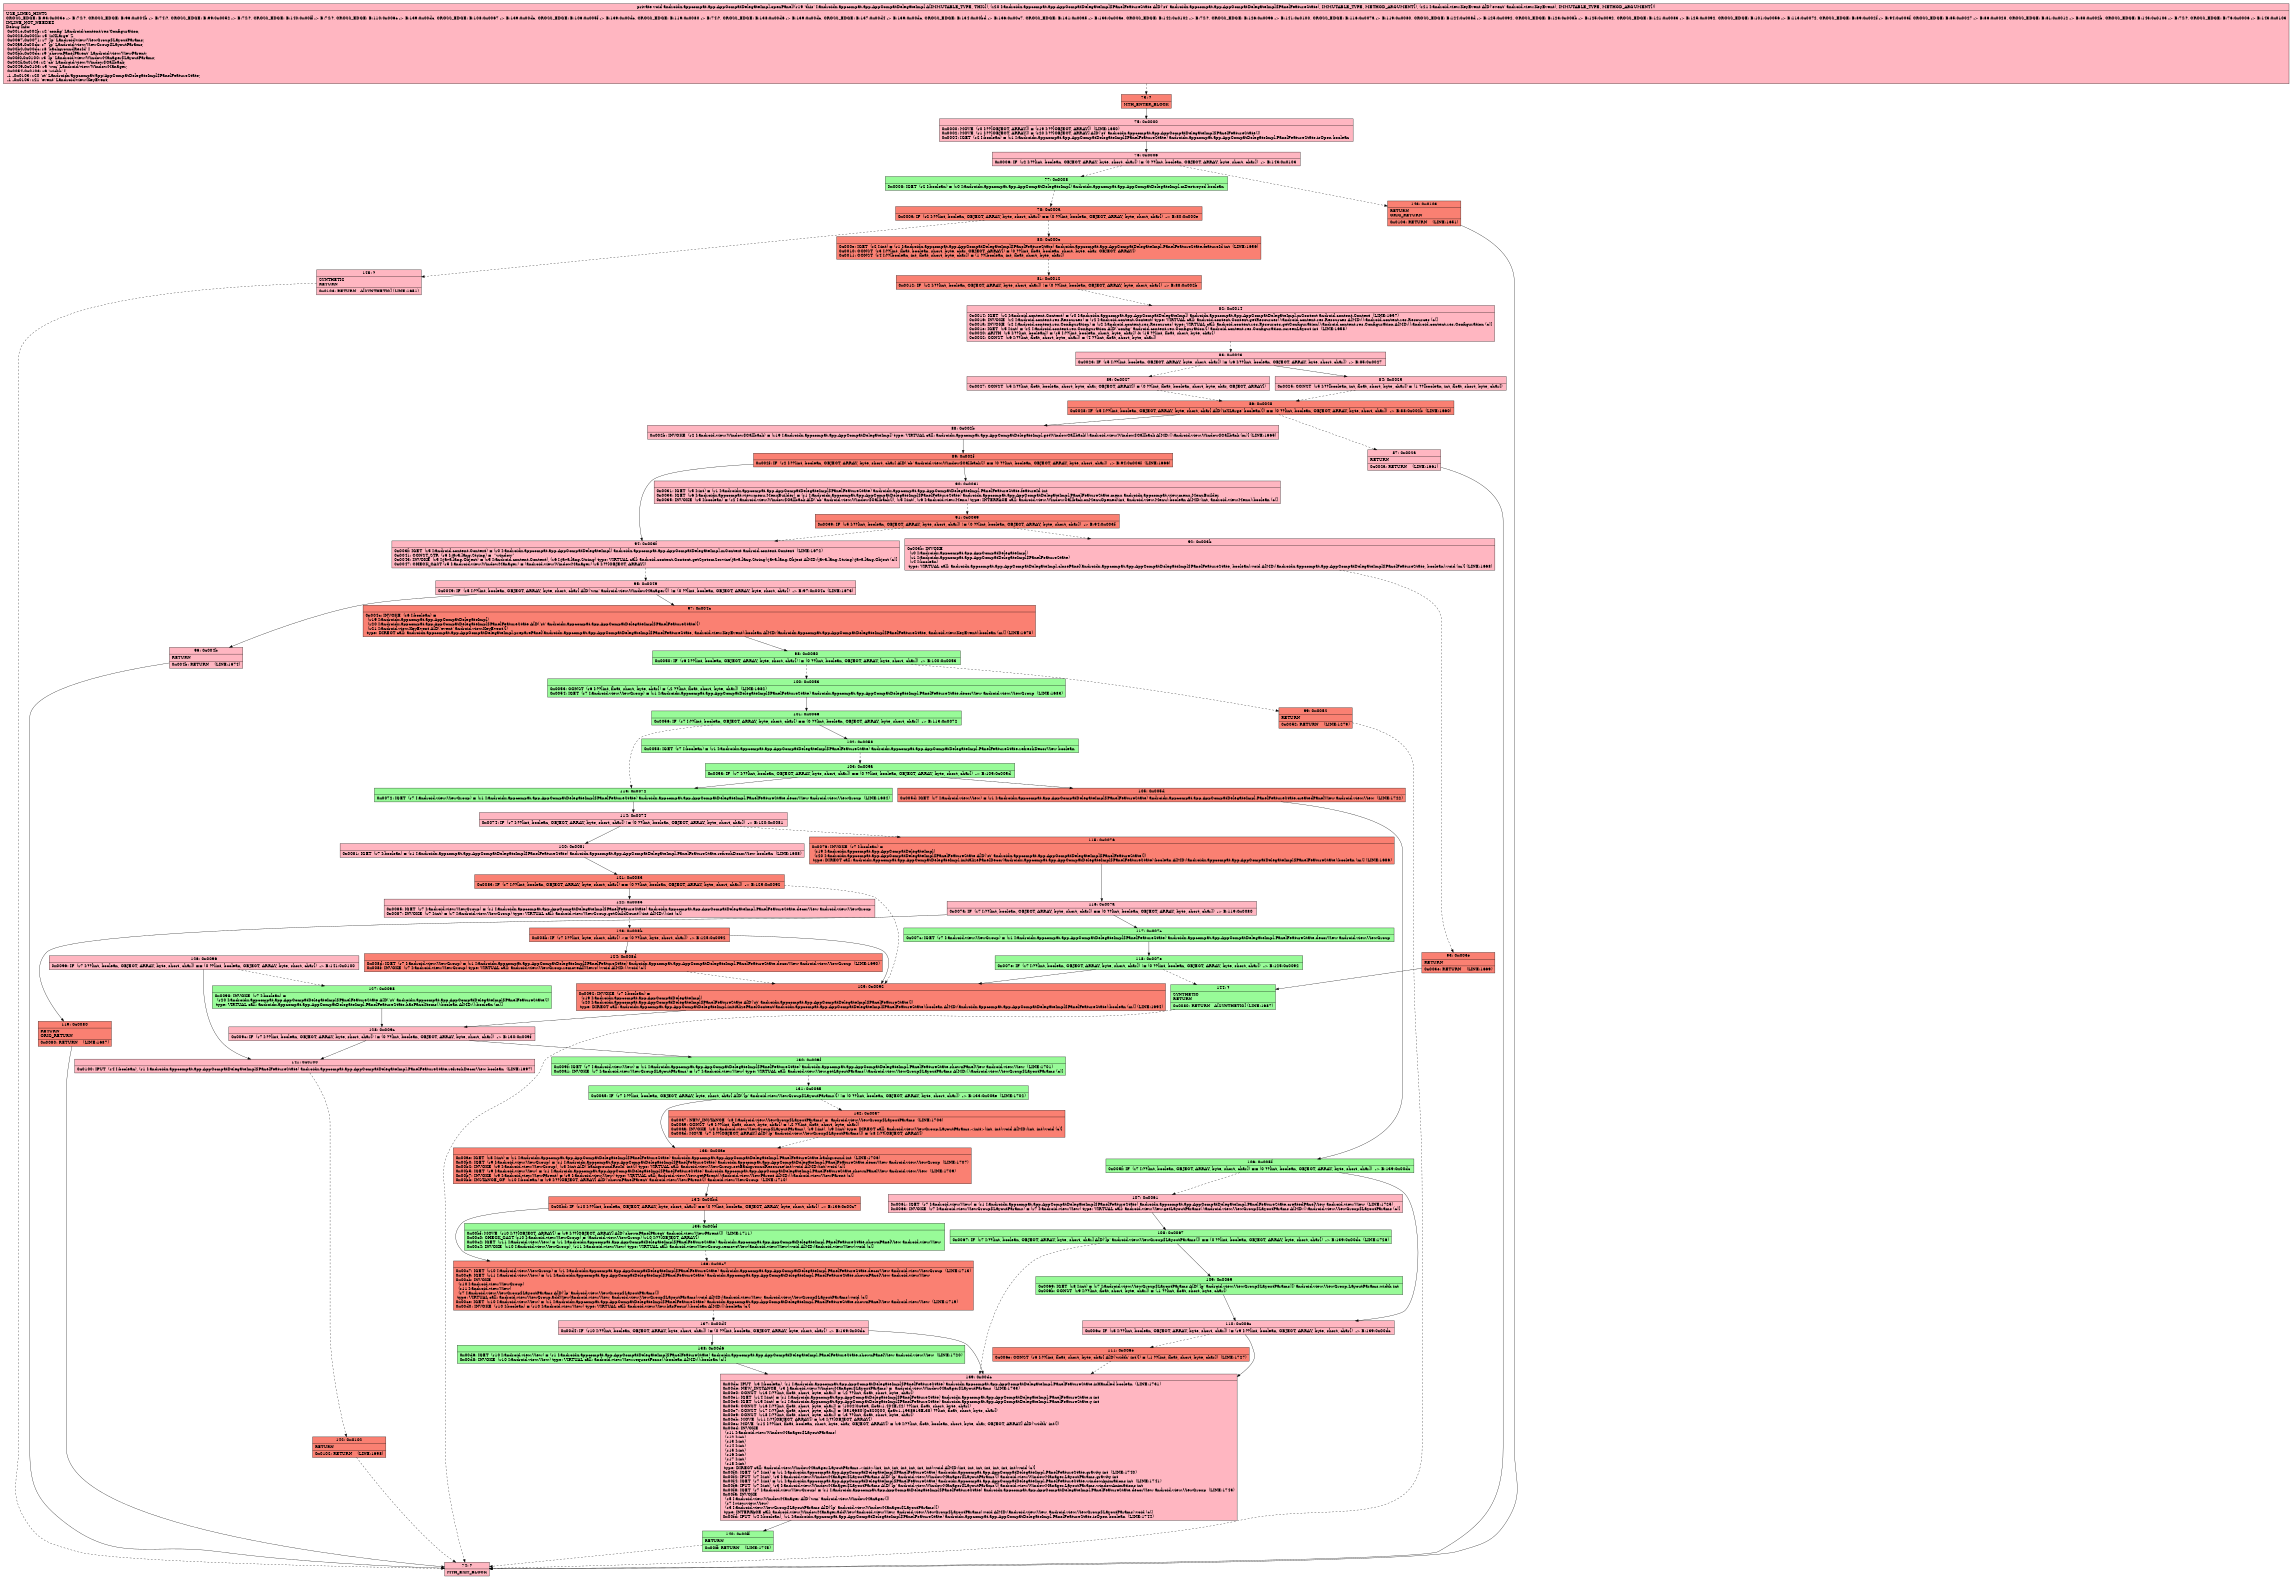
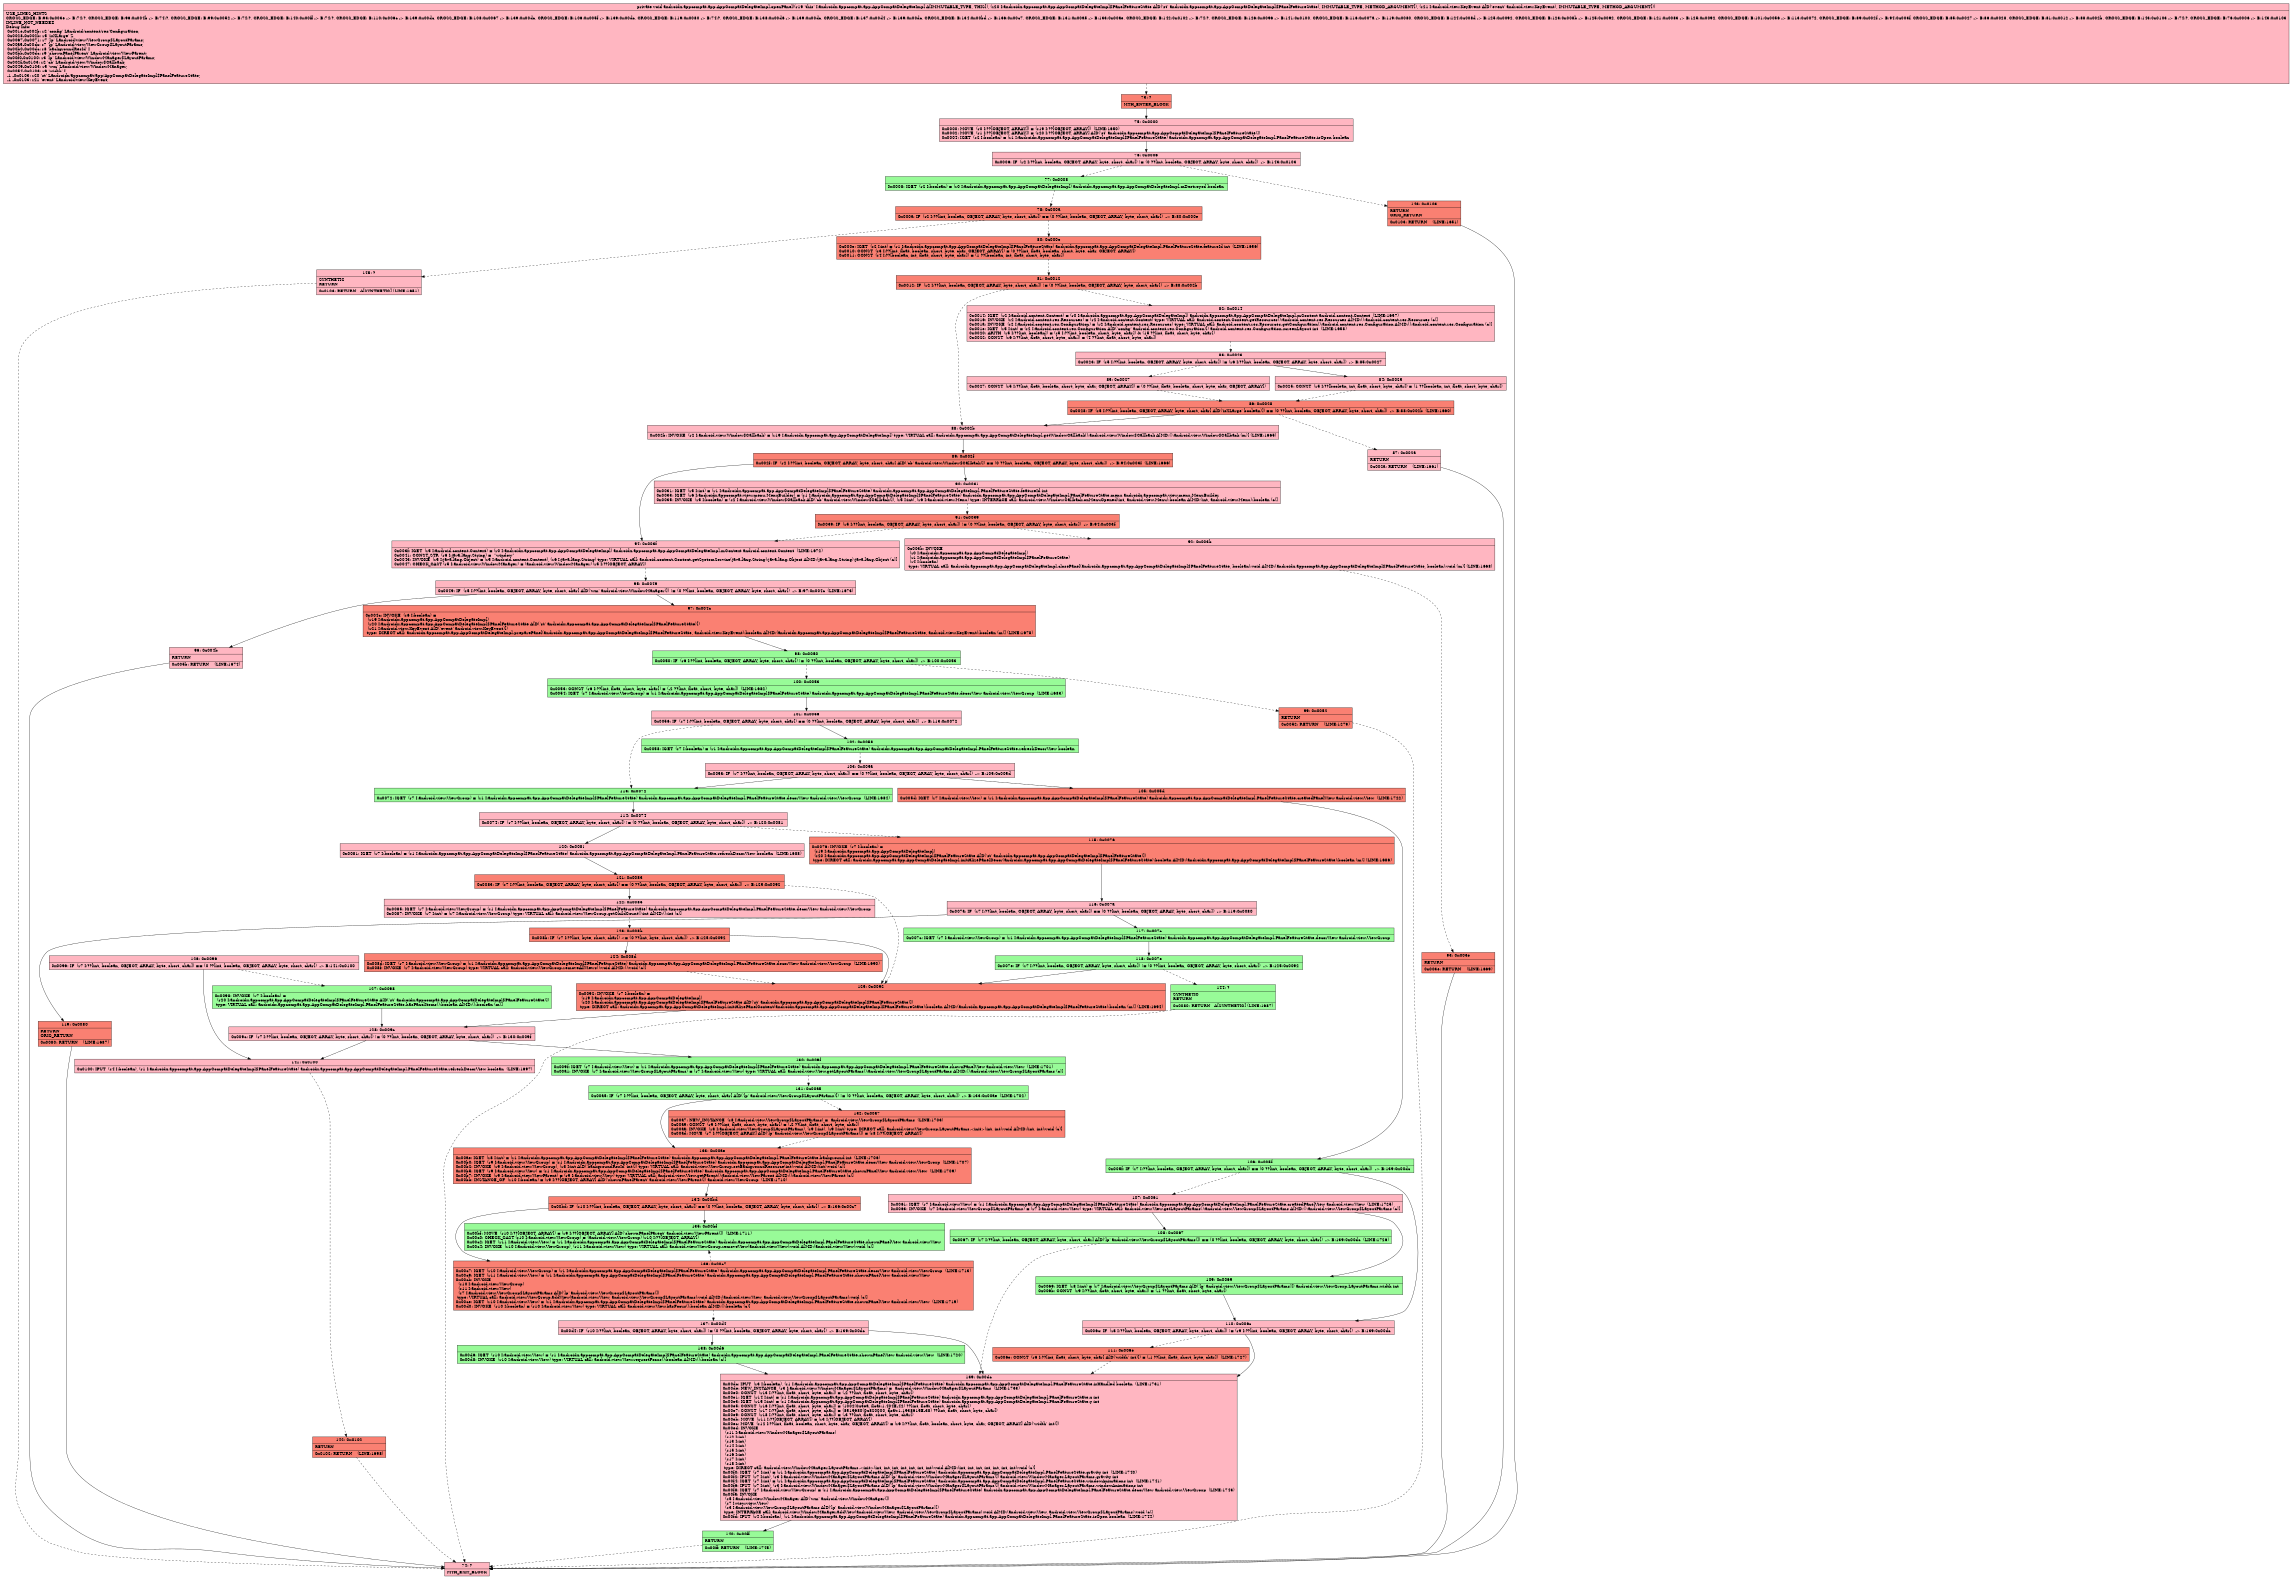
none -> (957, 339)
(206, 665) -> (206, 665)
(806, 718) -> (806, 718)
(860, 770) -> (860, 770)
(1350, 979) -> (1437, 1539)
(706, 1254) -> (710, 1257)
(1193, 1259) -> (1399, 1251)
